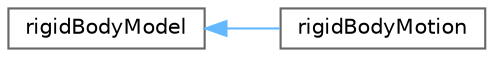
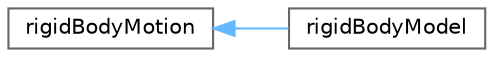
(253, 28) -> (262, 28)
